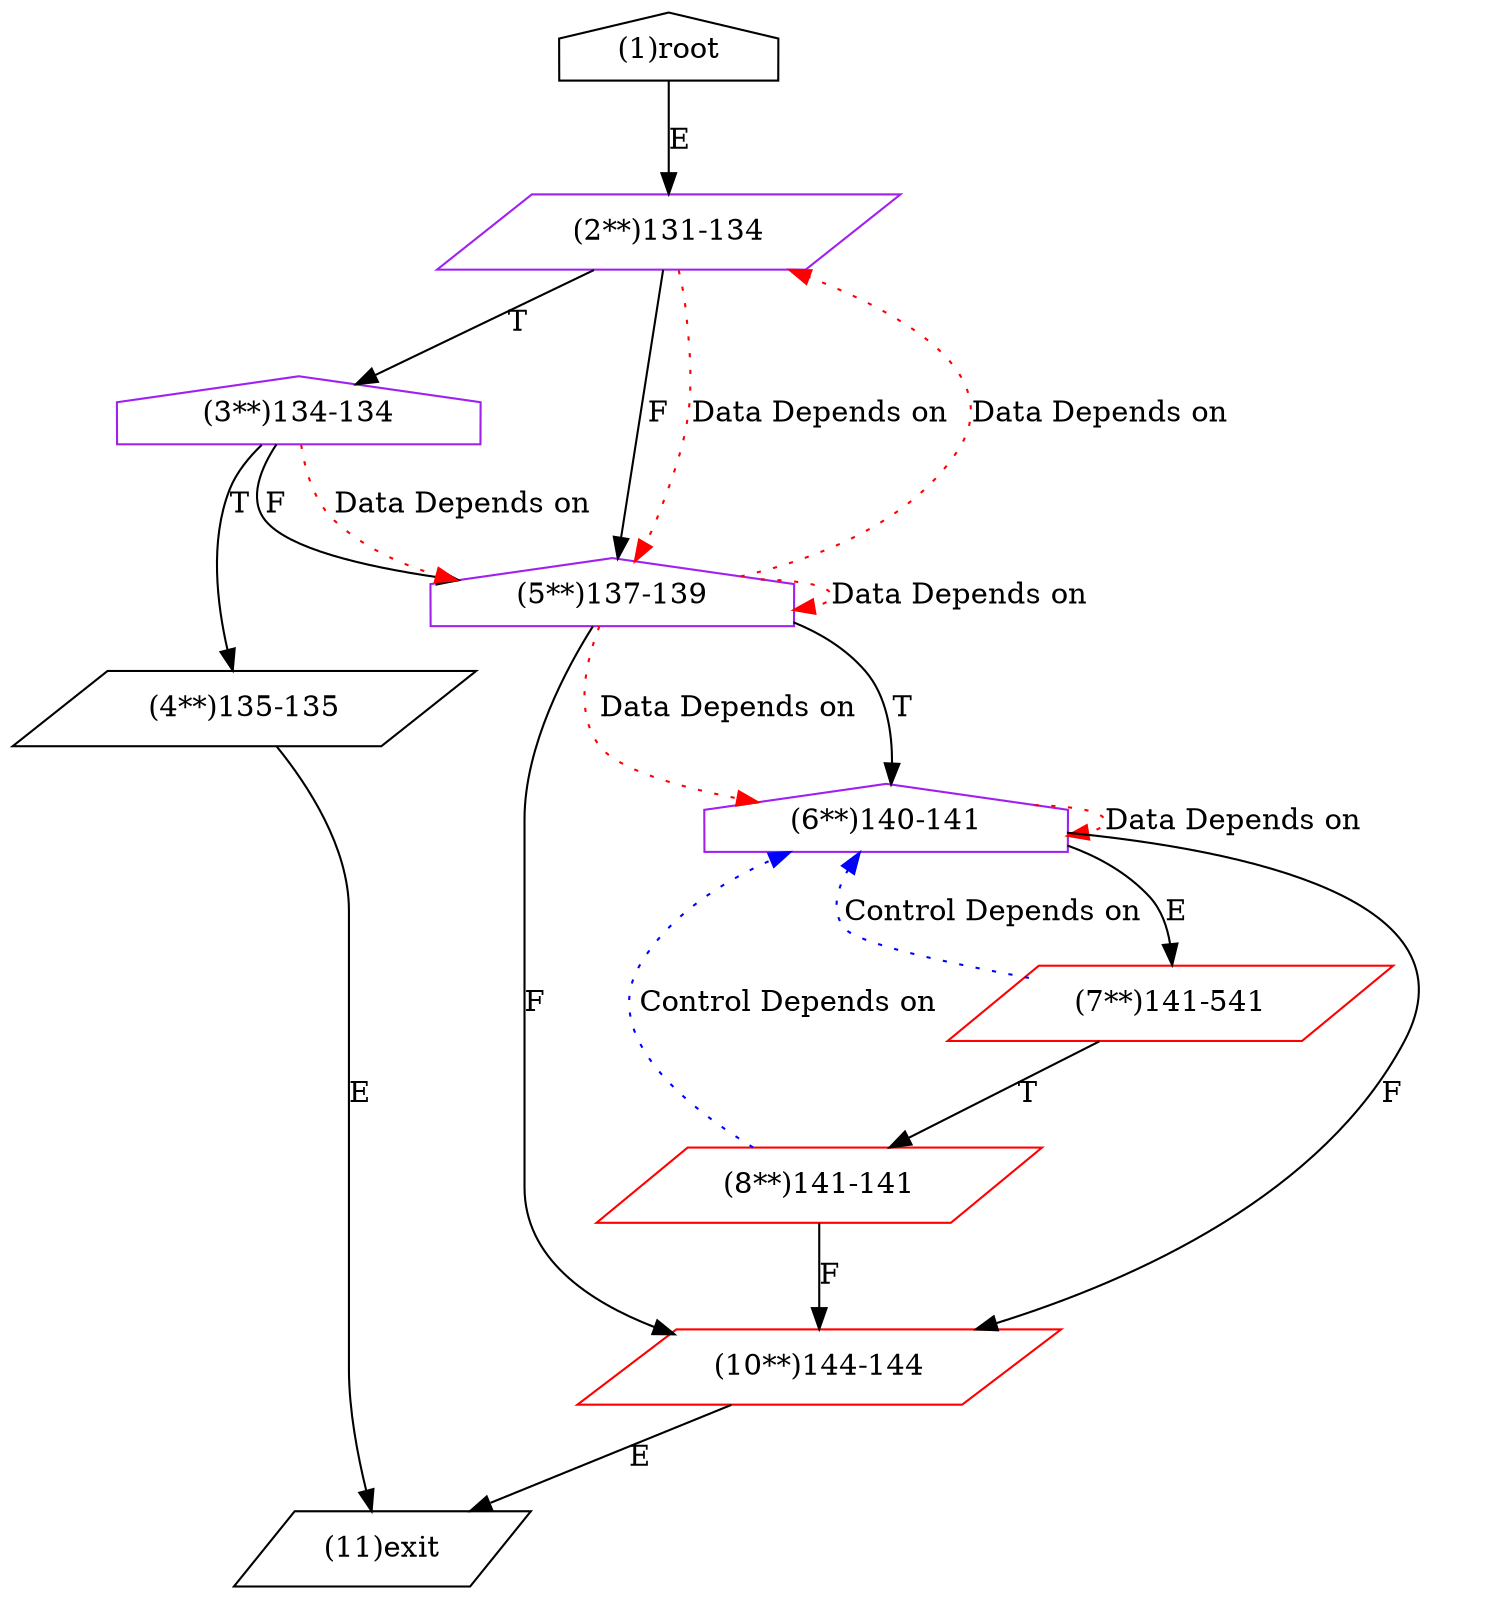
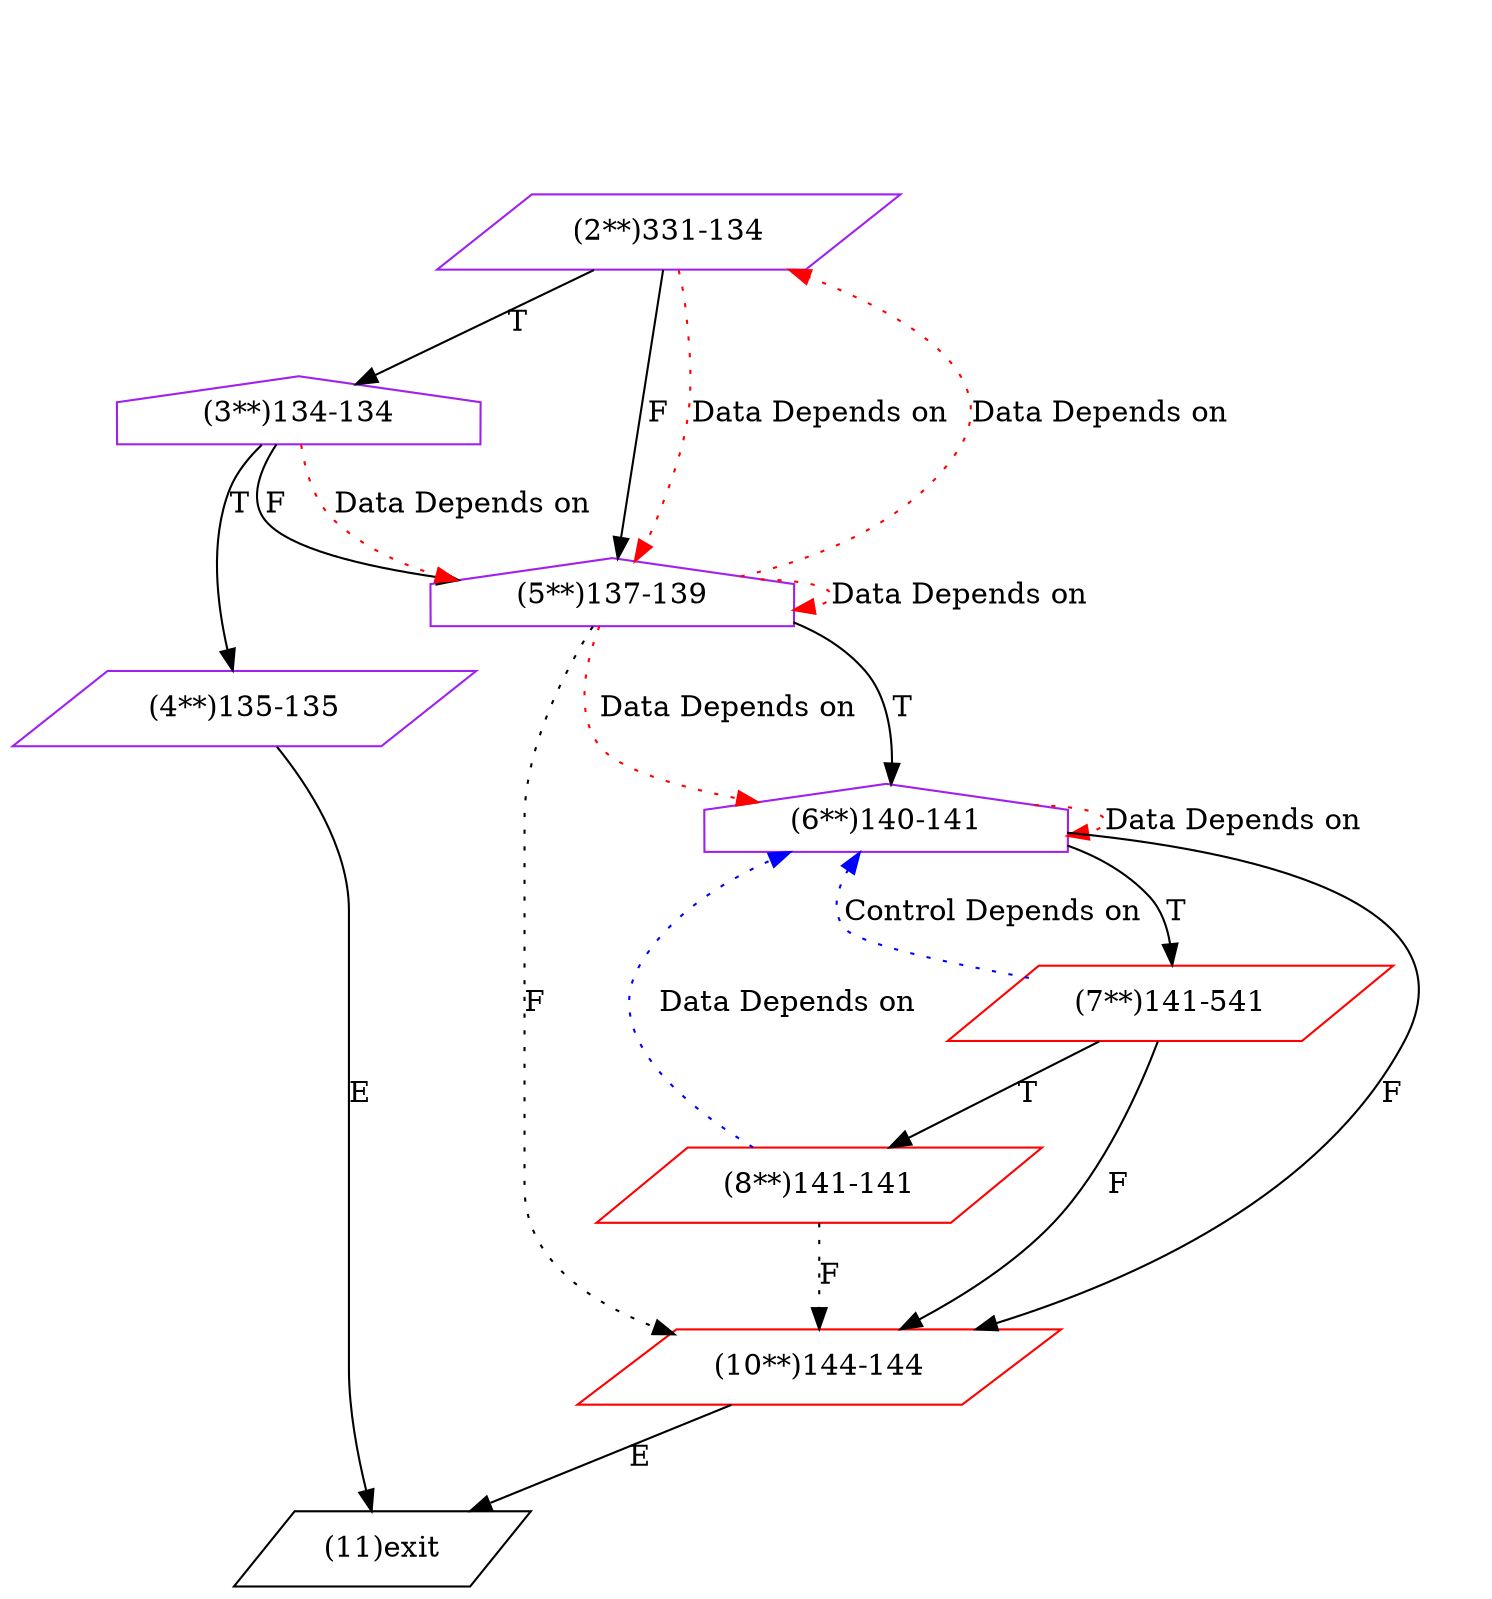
(669, 50) -> none
(669, 232) -> (669, 232)
(244, 709) -> (244, 709)
(1177, 912) -> (1177, 912)
(525, 1001) -> (525, 1001)
(788, 1003) -> (788, 1003)
none -> (1068, 1206)
(819, 1266) -> (819, 1266)
